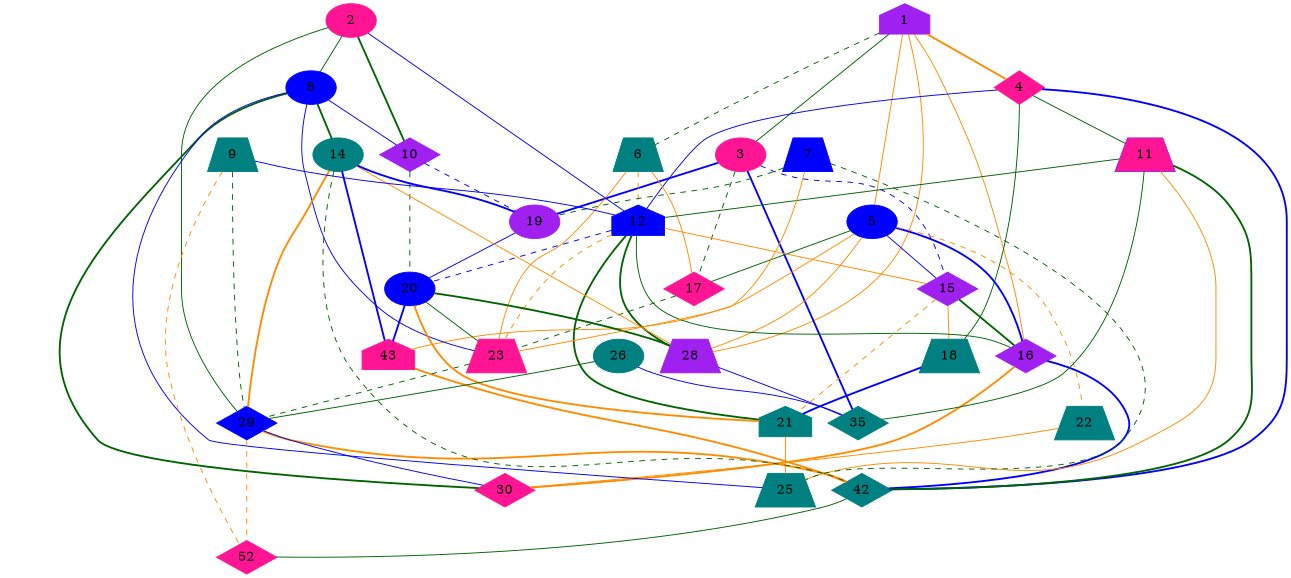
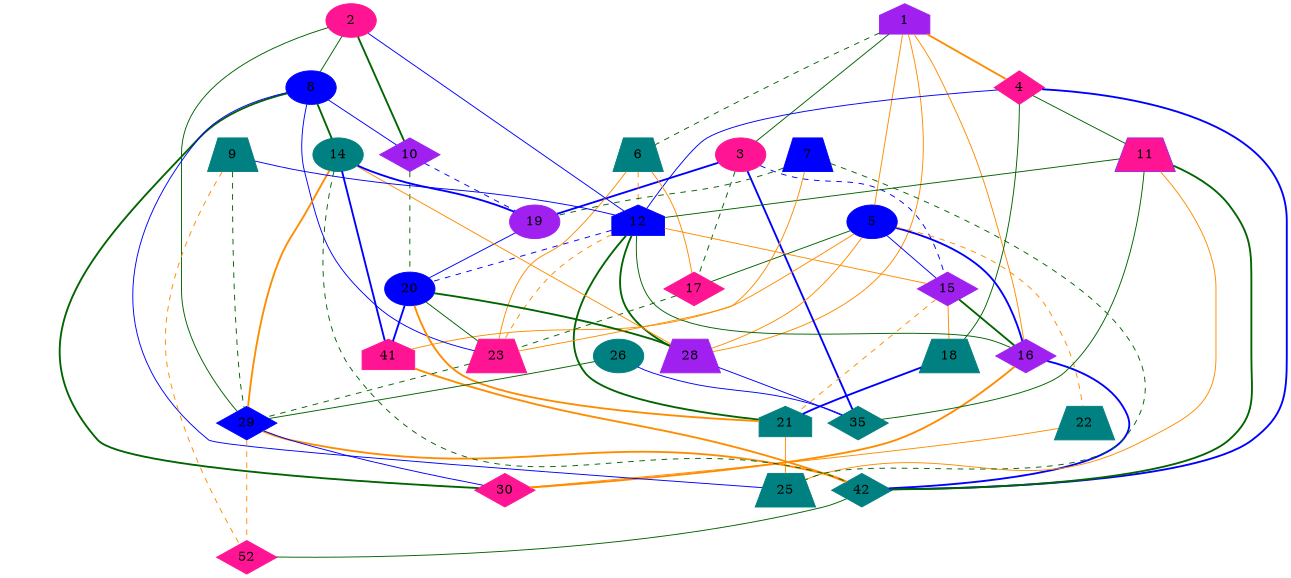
(388, 356) -> (388, 356)
